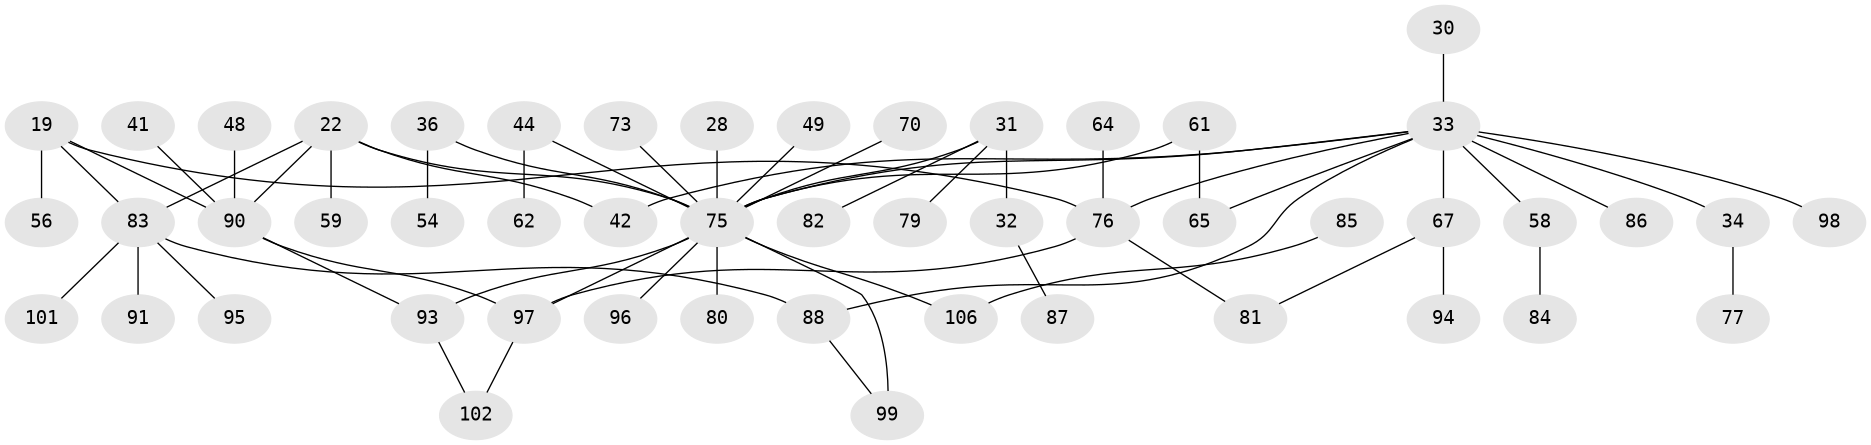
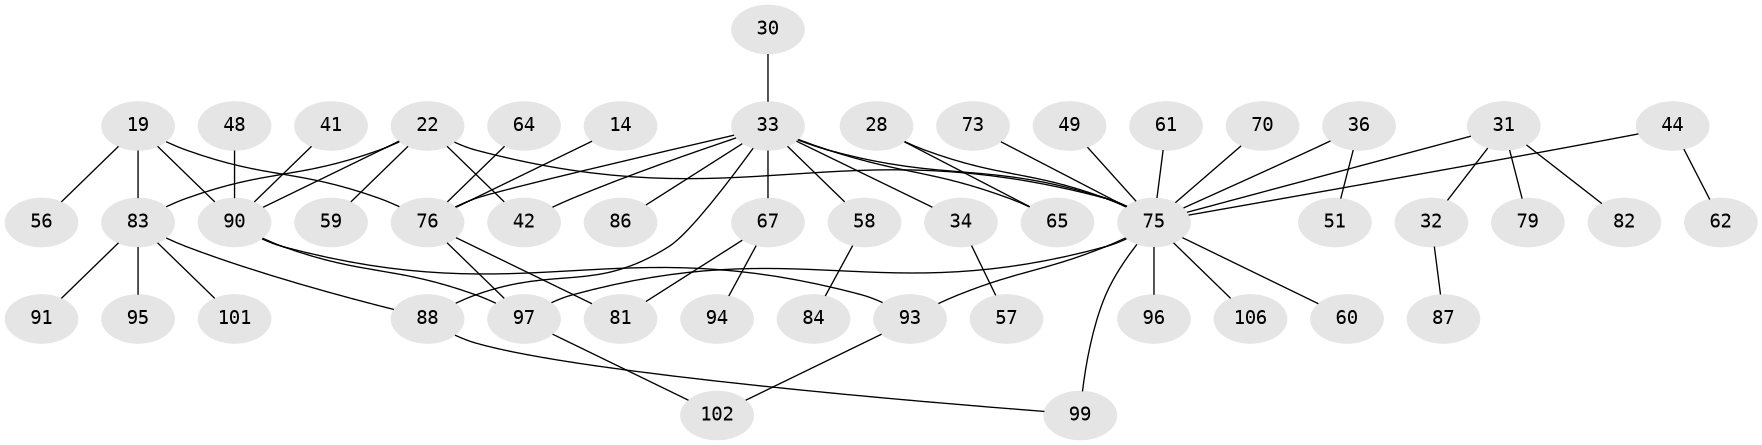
none -> (621, 126)
(1200, 174) -> (967, 174)
(428, 222) -> (1335, 222)
(1347, 222) -> none
(1829, 222) -> none
(717, 319) -> (1347, 319)
(1733, 319) -> (1007, 319)
